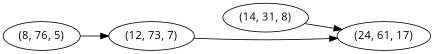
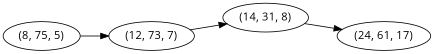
(42, 36) -> (42, 36)
(262, 40) -> (205, 27)
